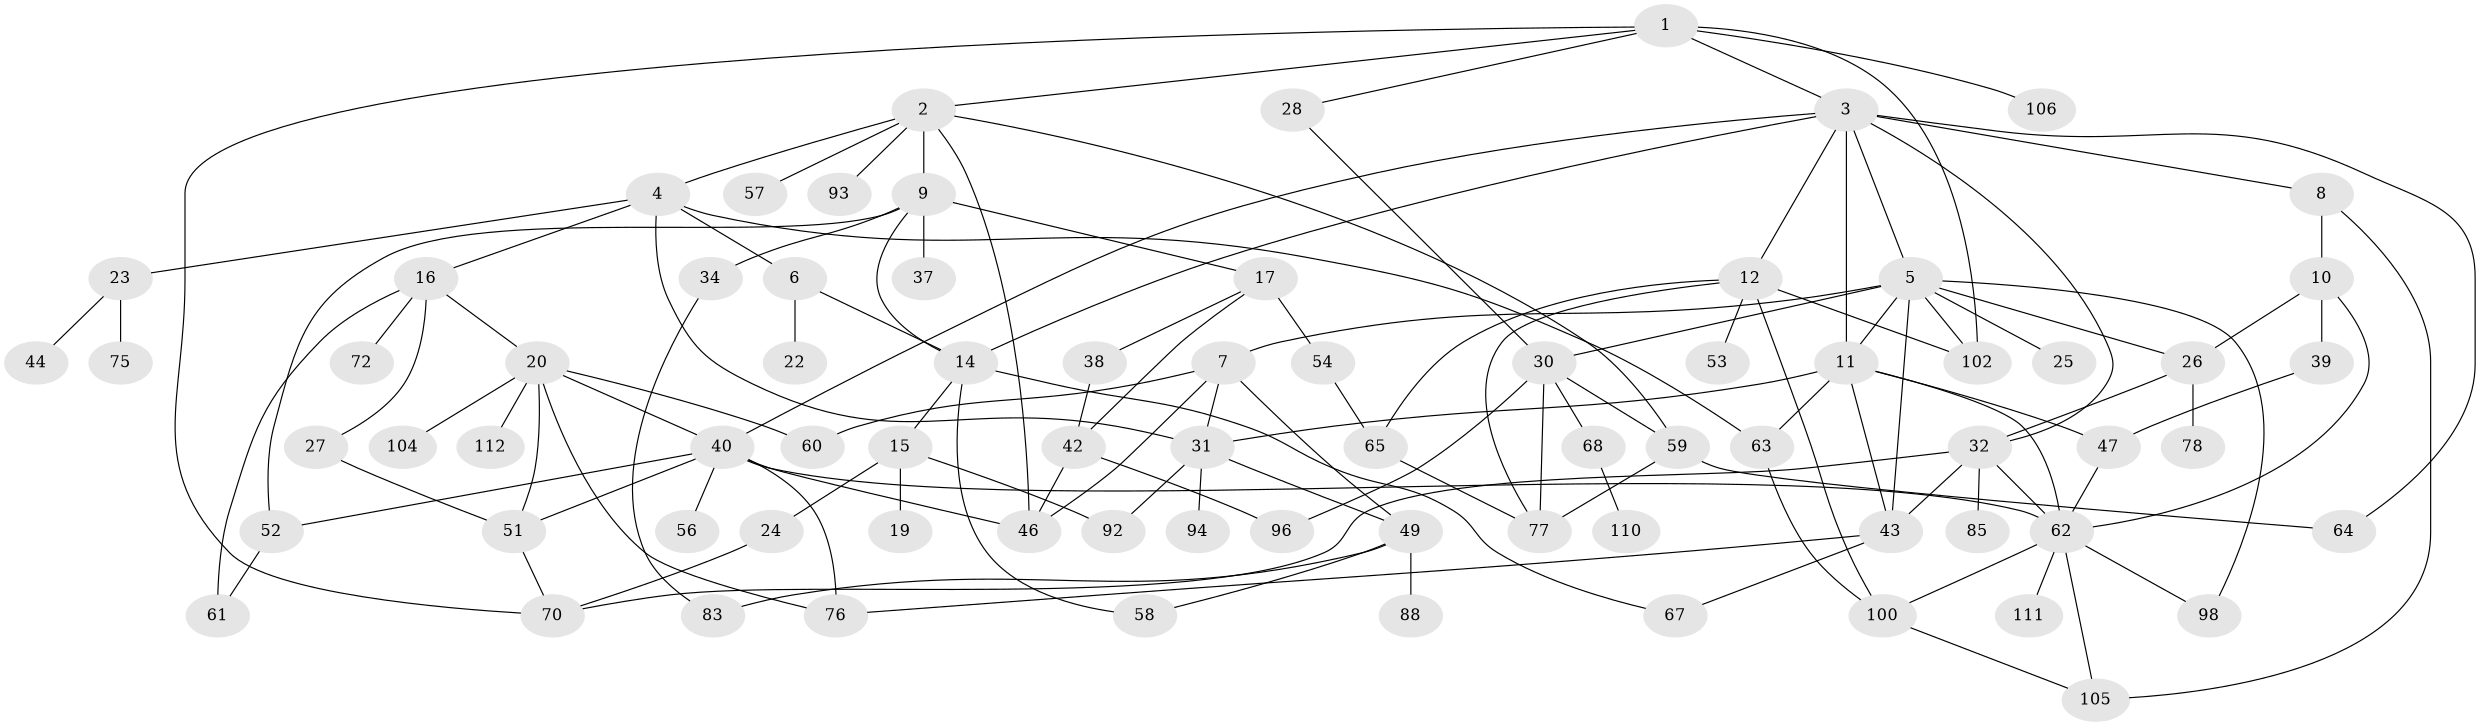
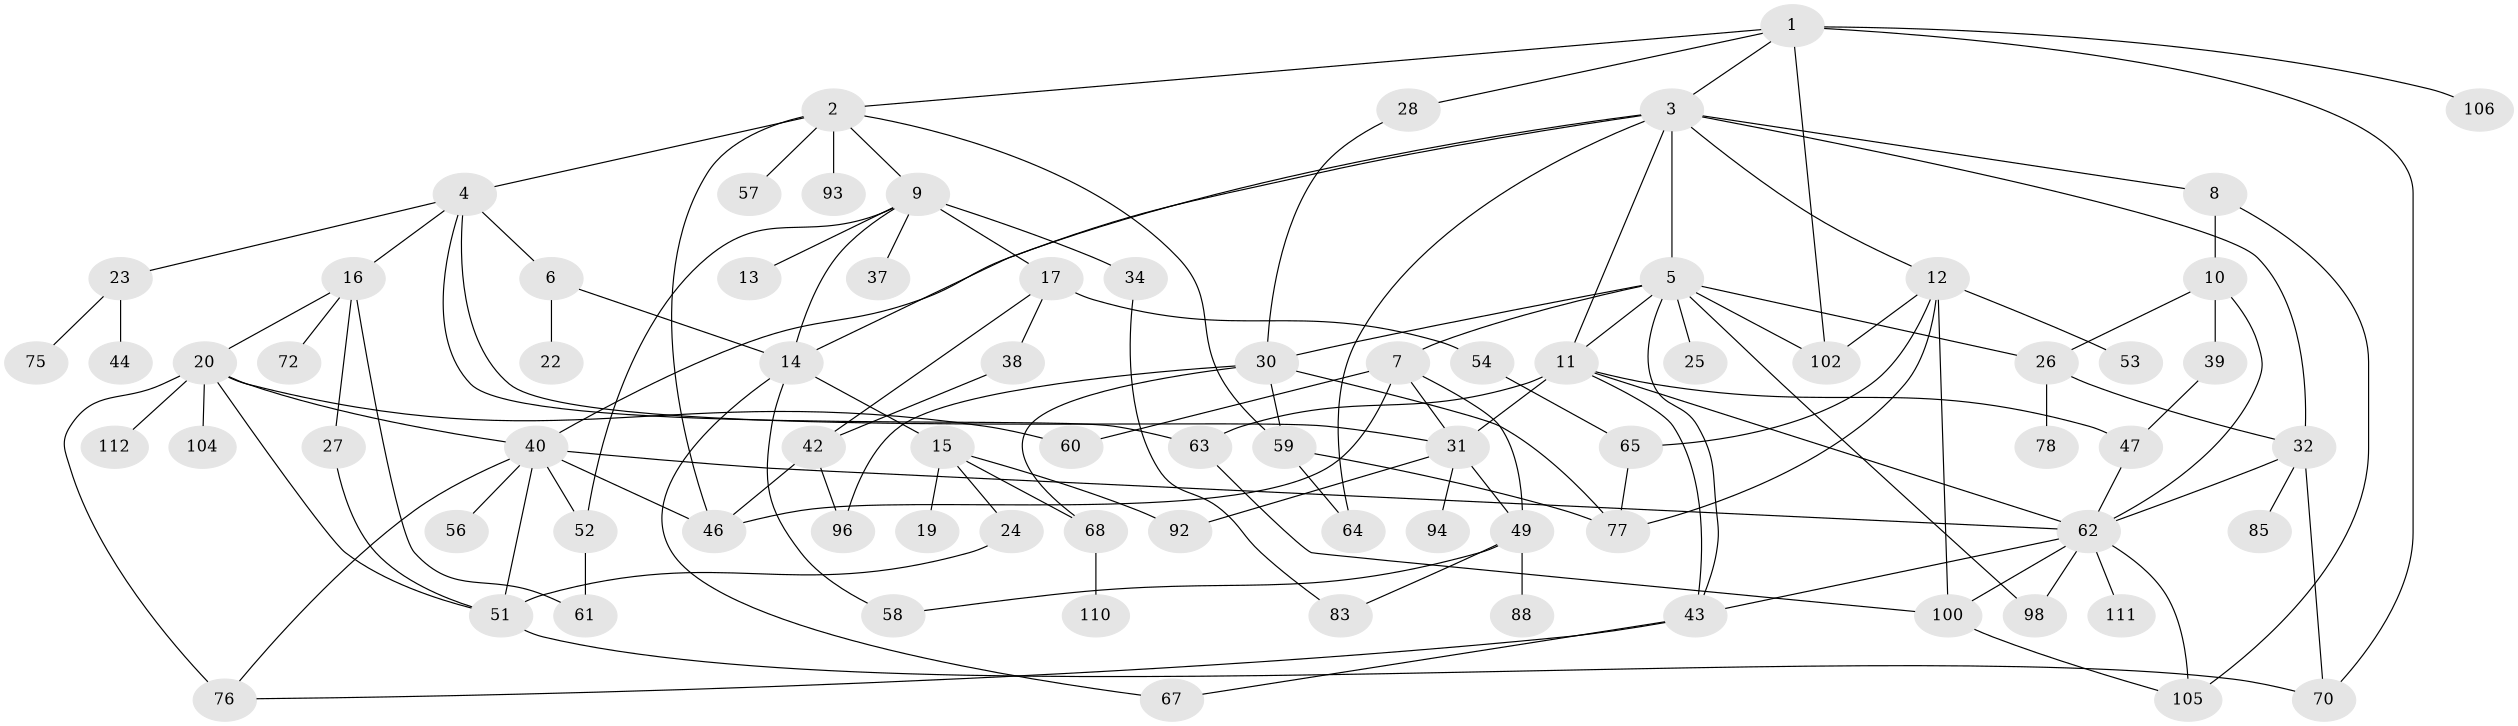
none -> (749, 279)
(1938, 487) -> (1892, 574)
none -> (1019, 489)
(652, 582) -> (756, 574)
